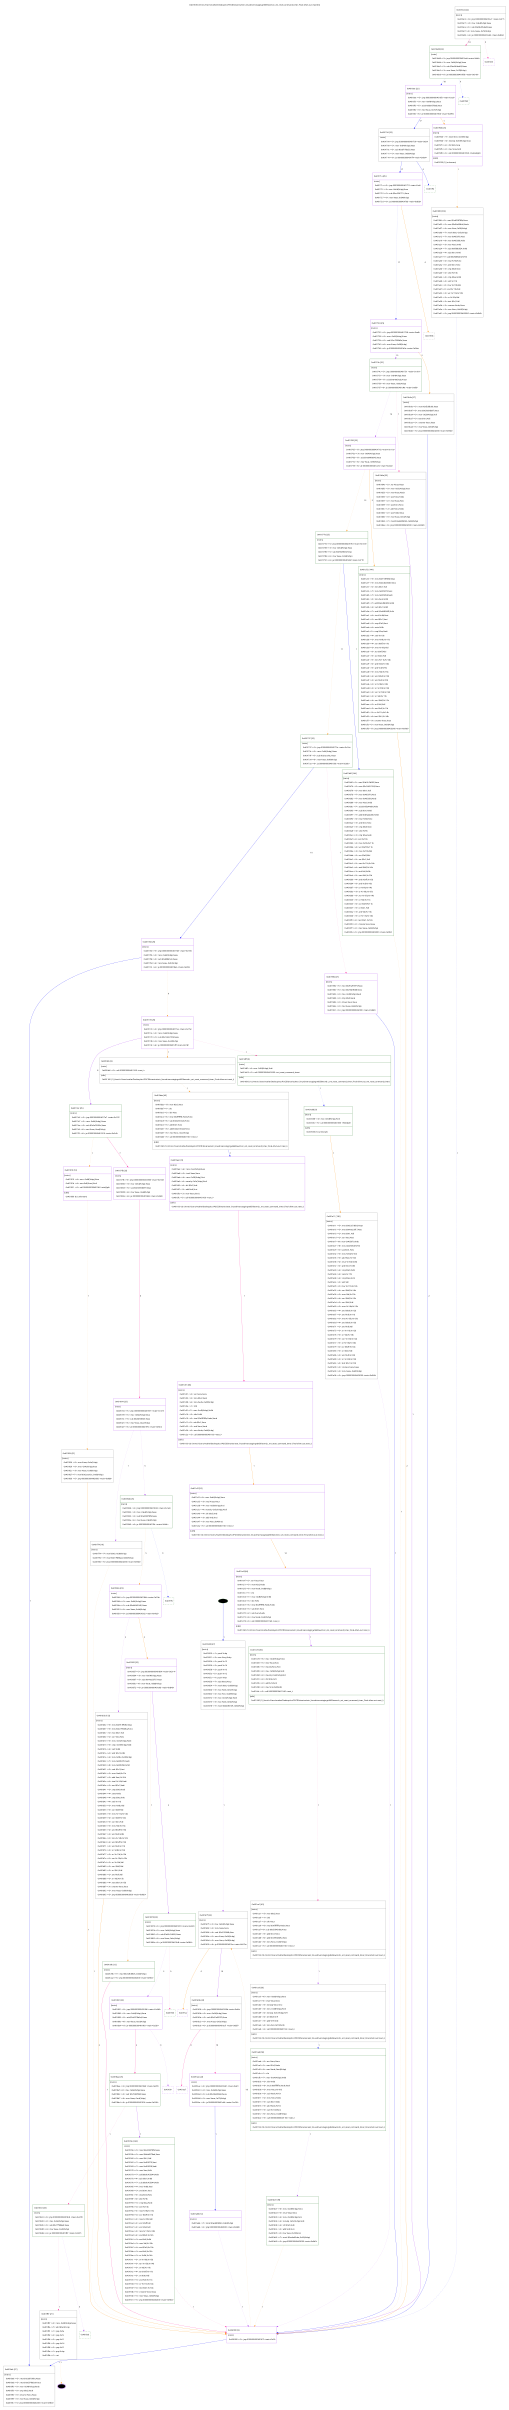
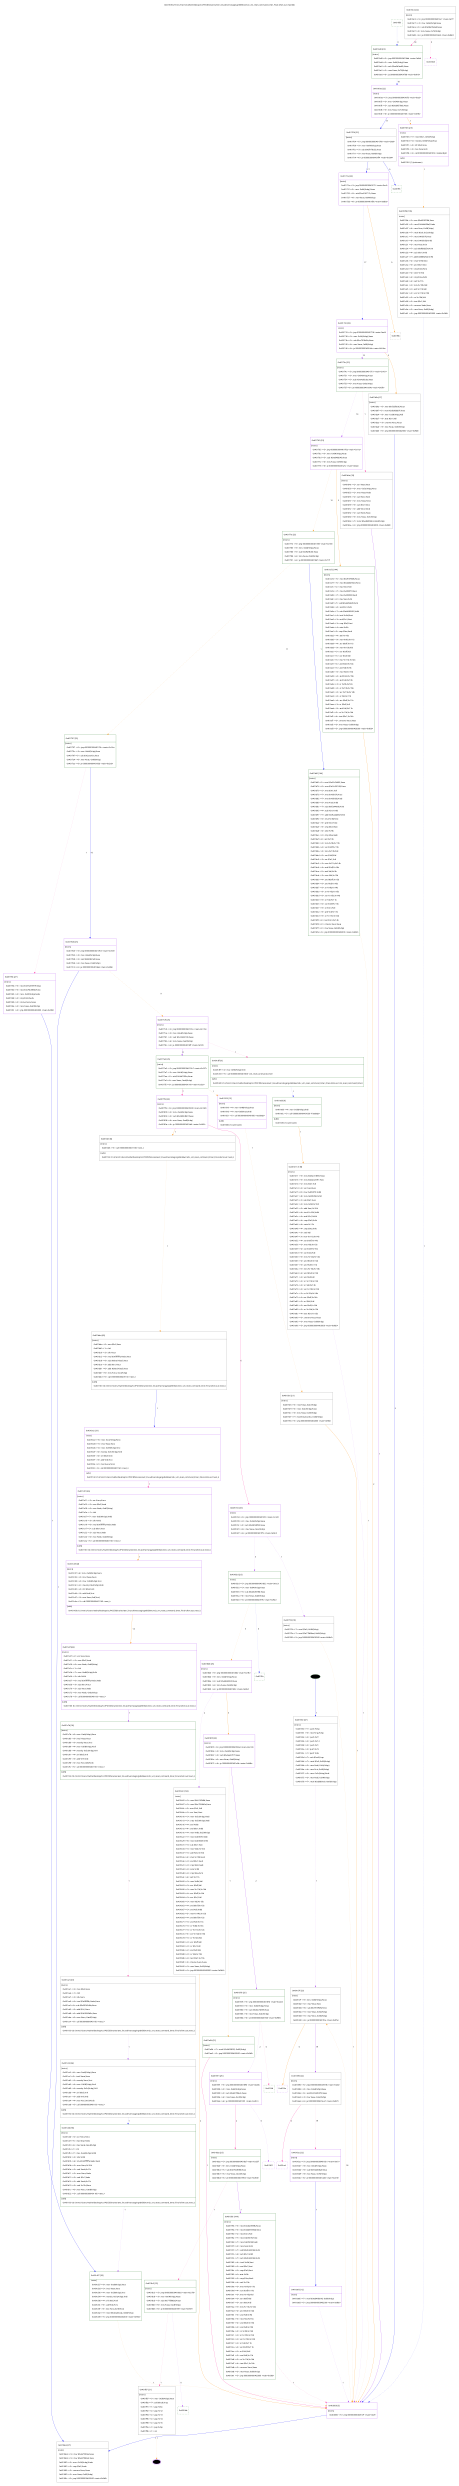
(461, 87) -> (397, 35)
(167, 1053) -> (174, 1131)
(395, 1716) -> (52, 1647)
